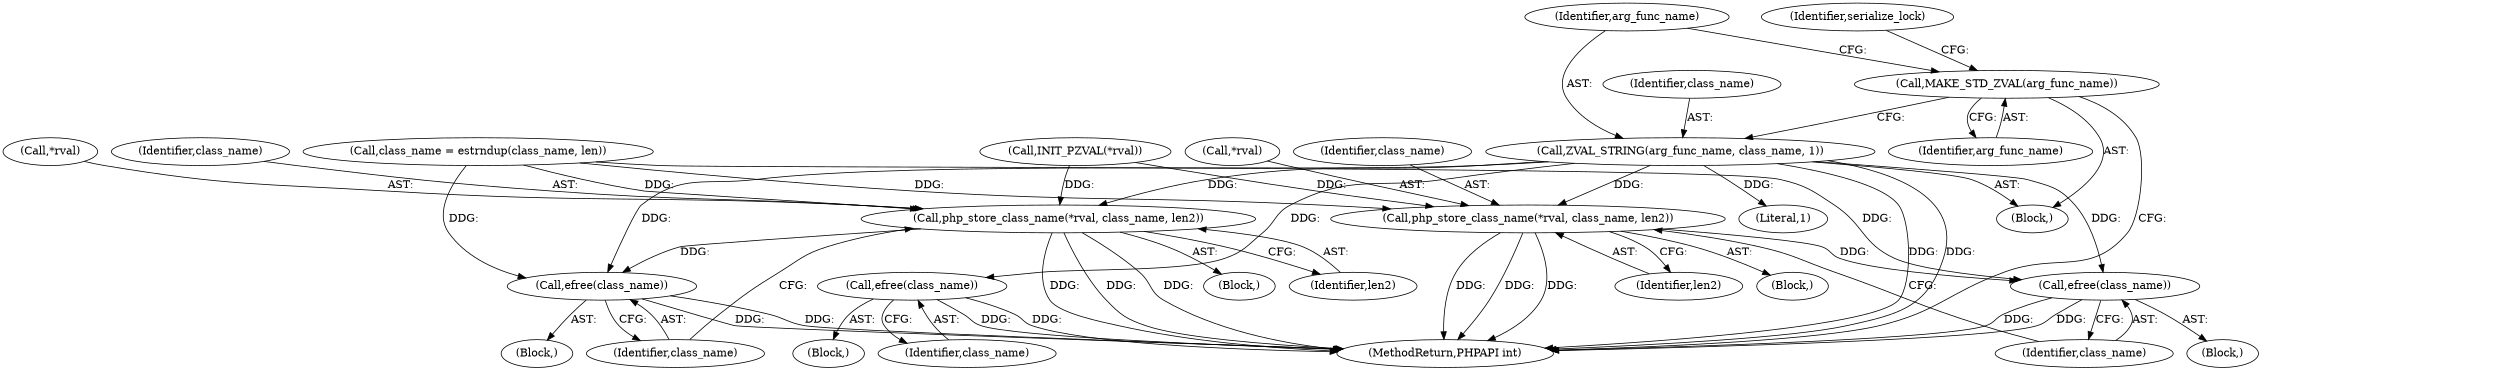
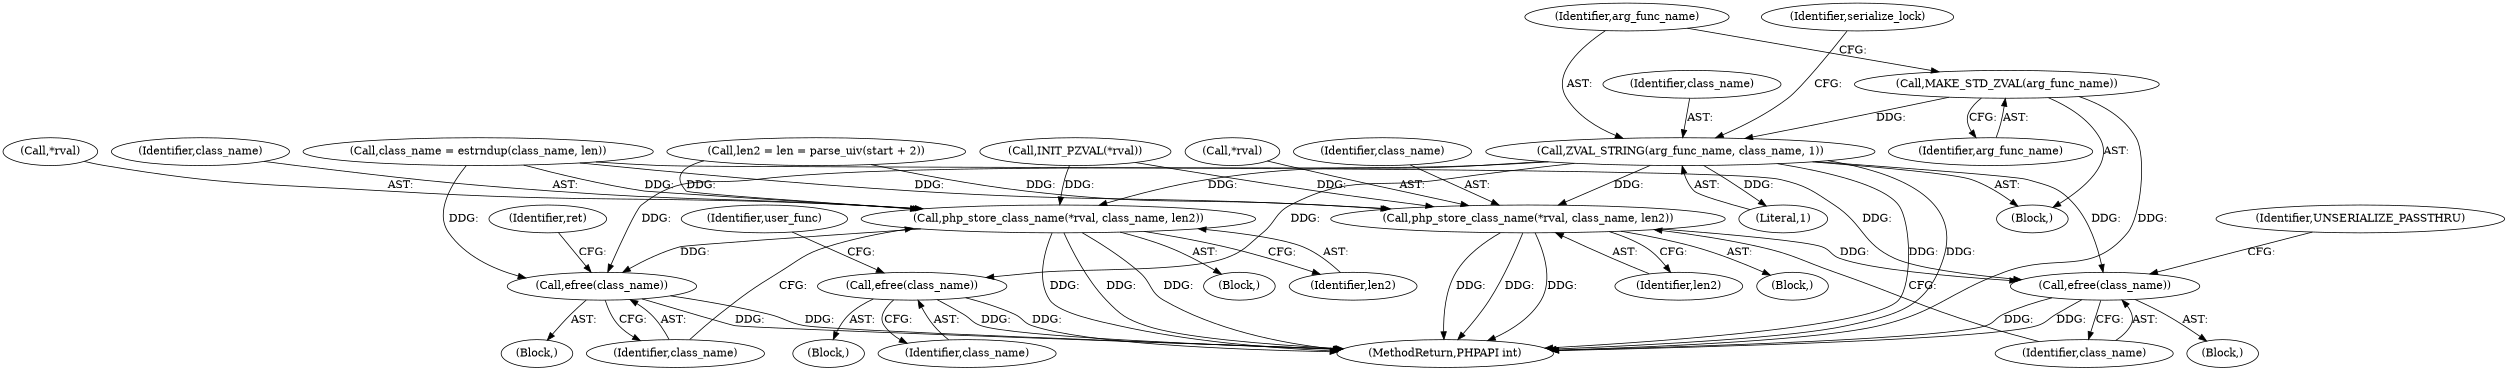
(1928, 49) -> (1793, 93)
(1893, 118) -> (1893, 118)
none -> (816, 152)
none -> (1712, 199)
none -> (548, 219)
none -> (764, 219)
(2154, 219) -> (2154, 219)
none -> (2360, 219)
